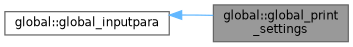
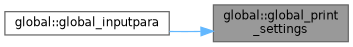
(198, 15) -> (185, 32)
